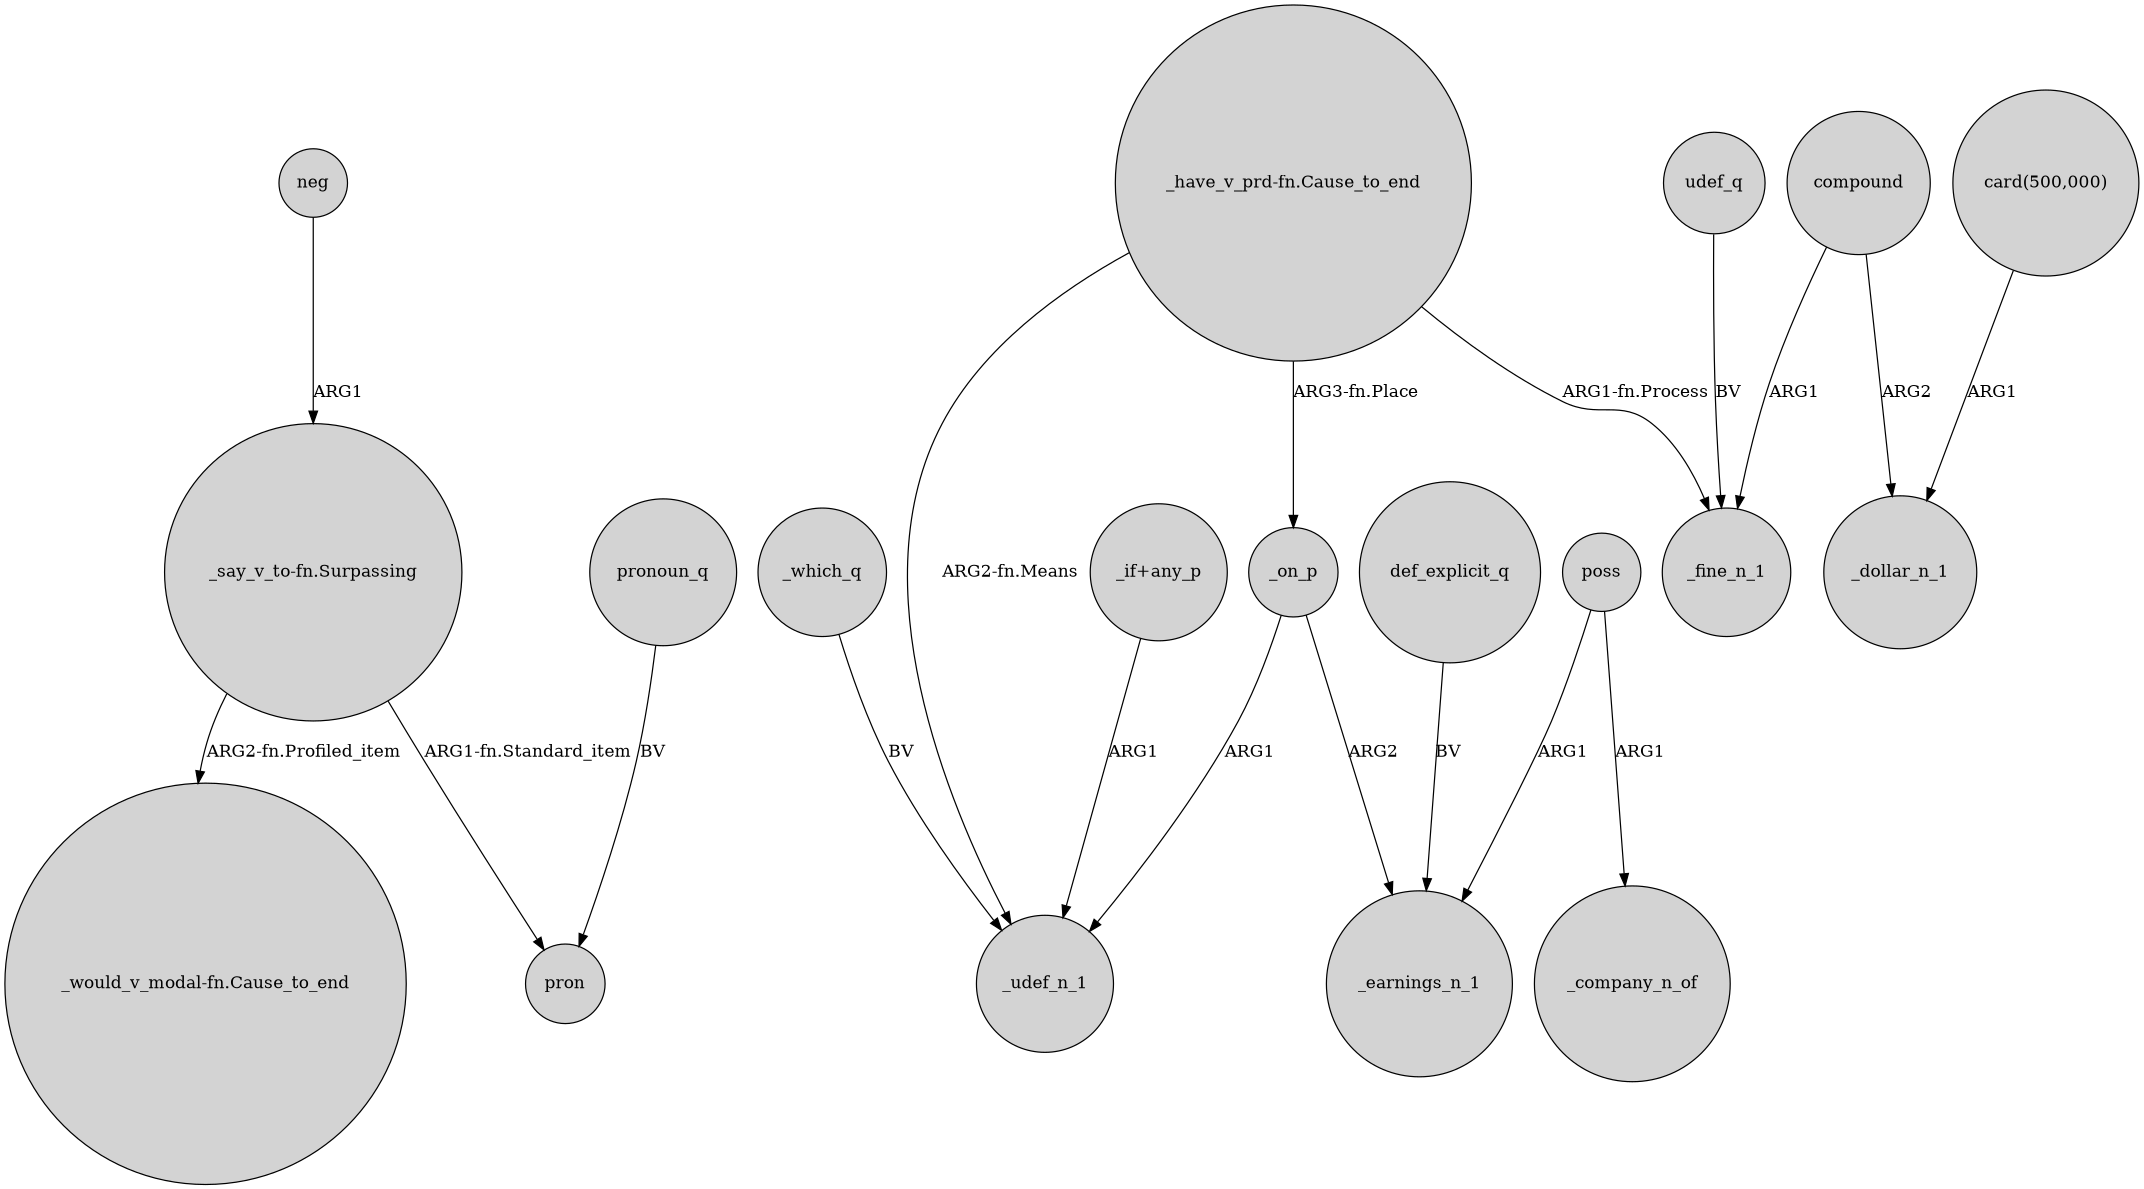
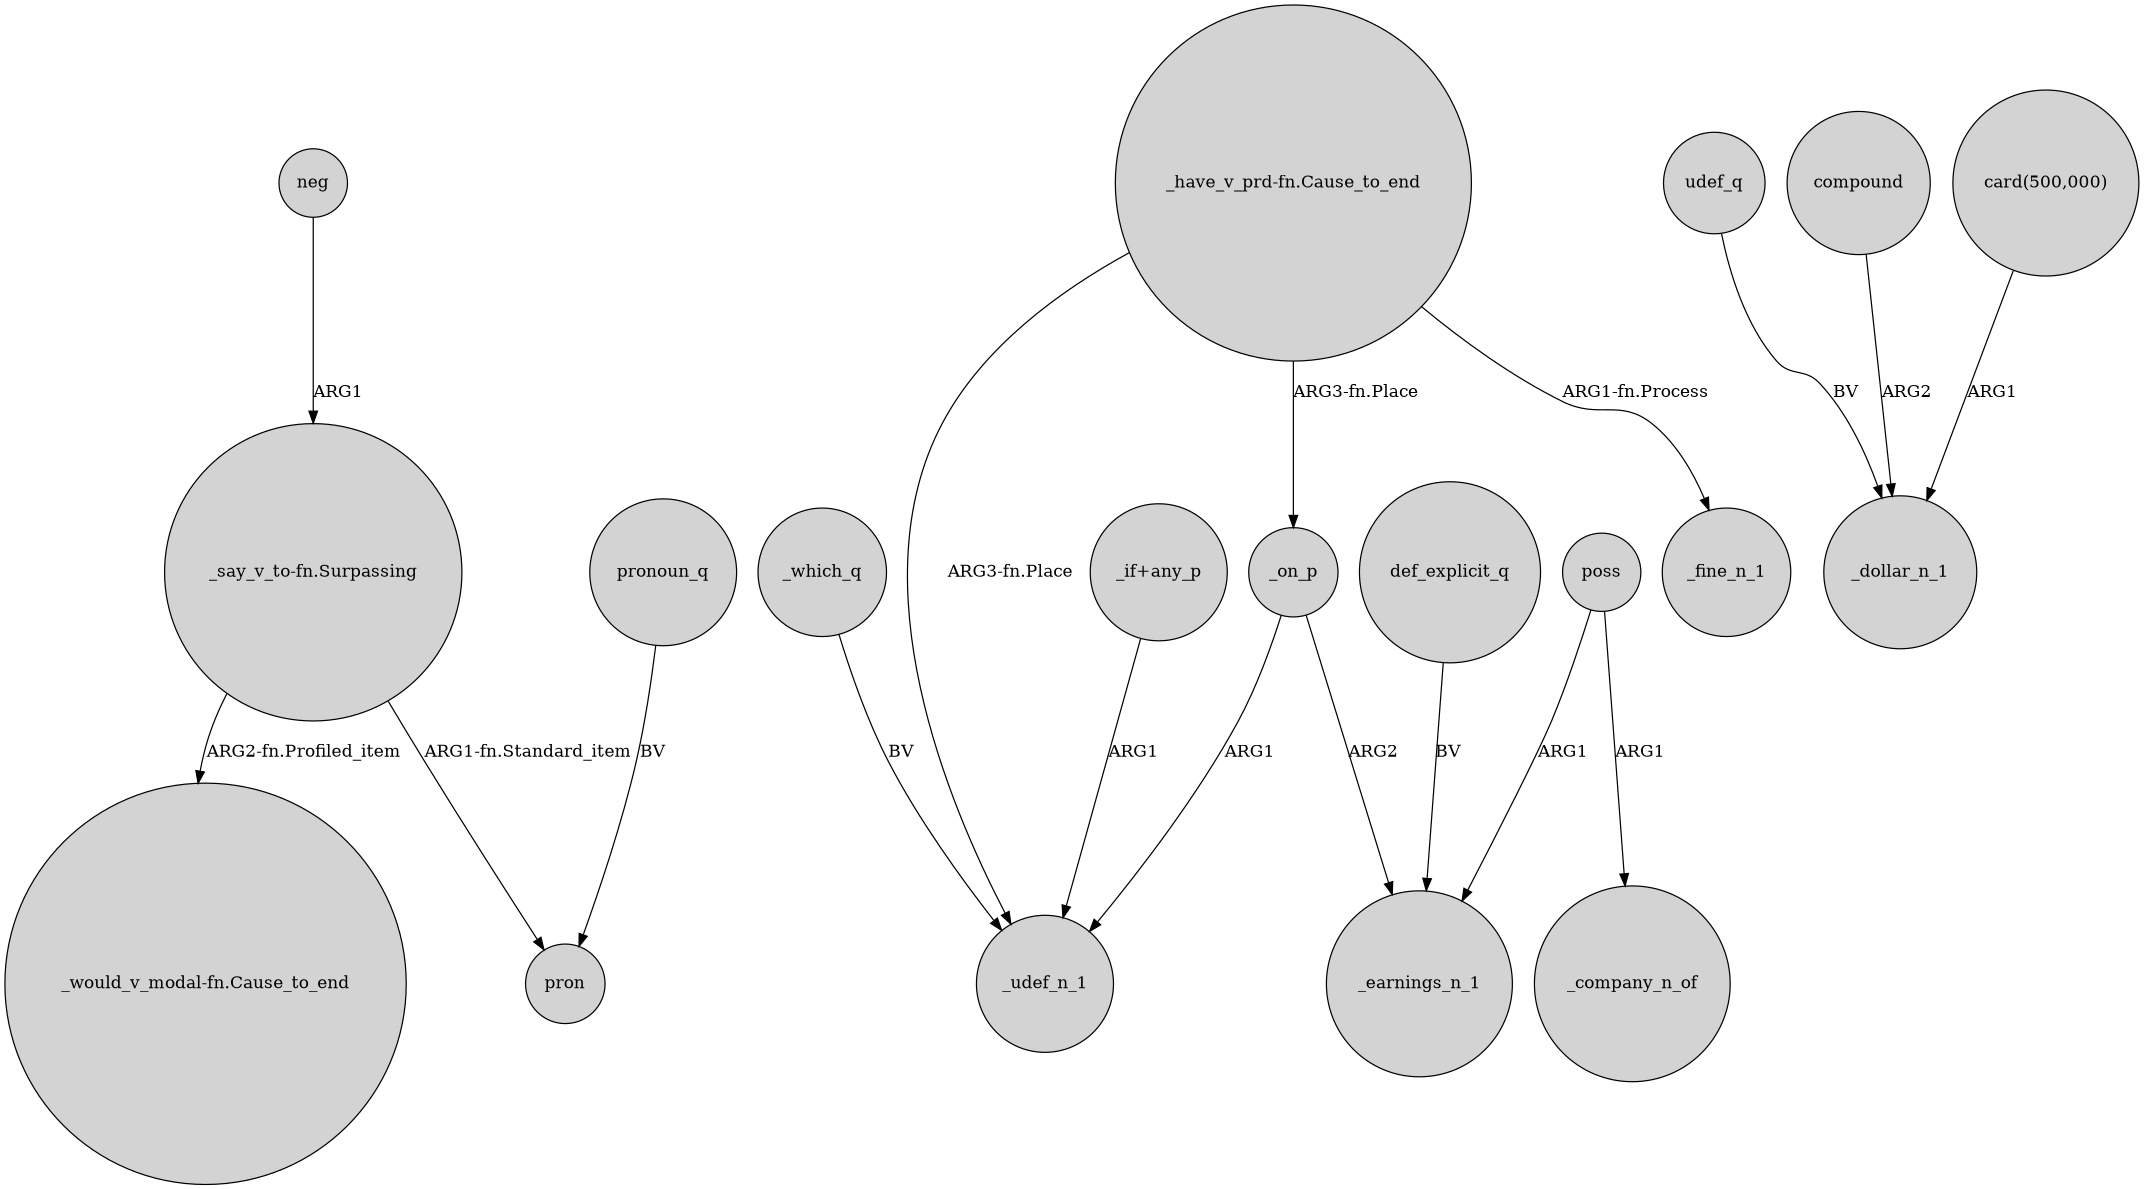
(1714, 365) -> (1788, 369)
(1774, 369) -> none
(1011, 572) -> (1011, 572)
